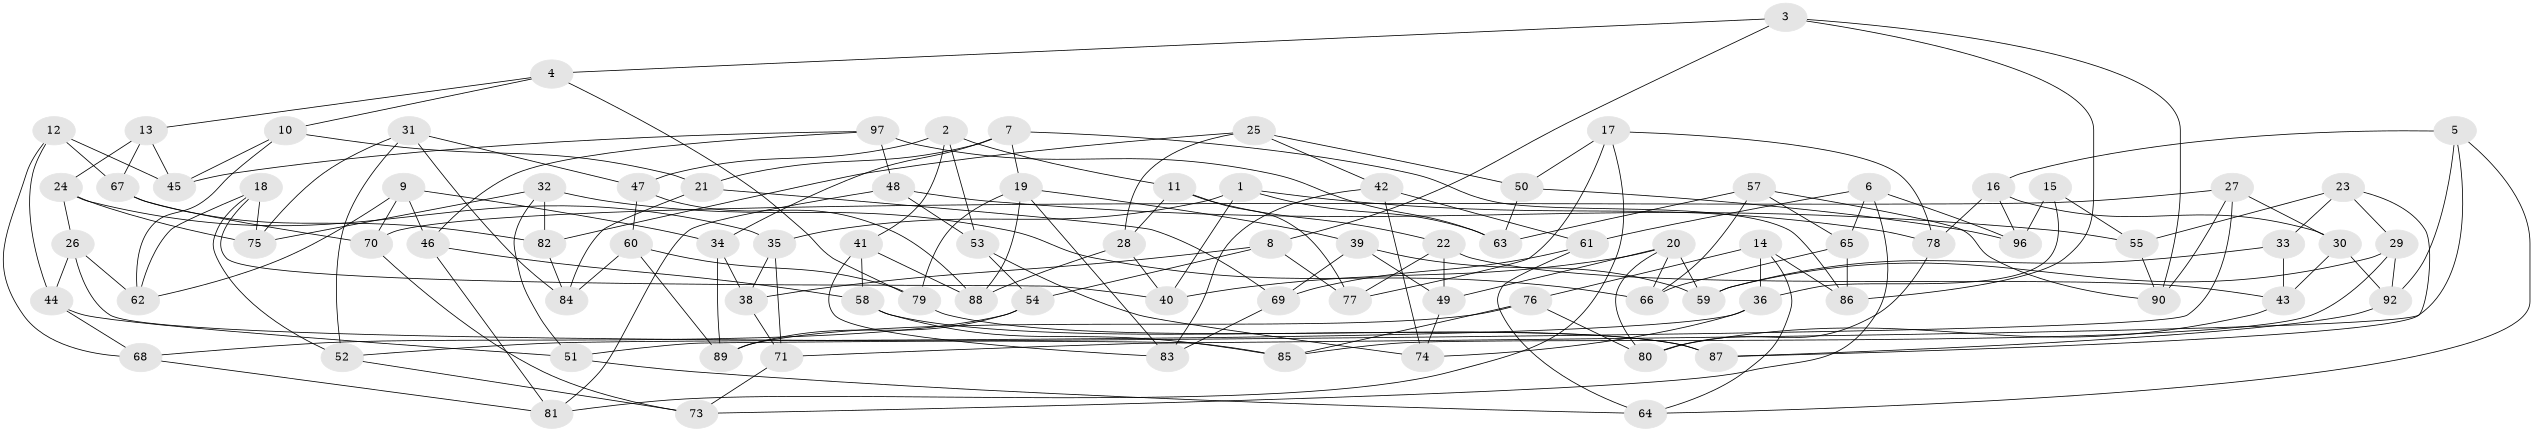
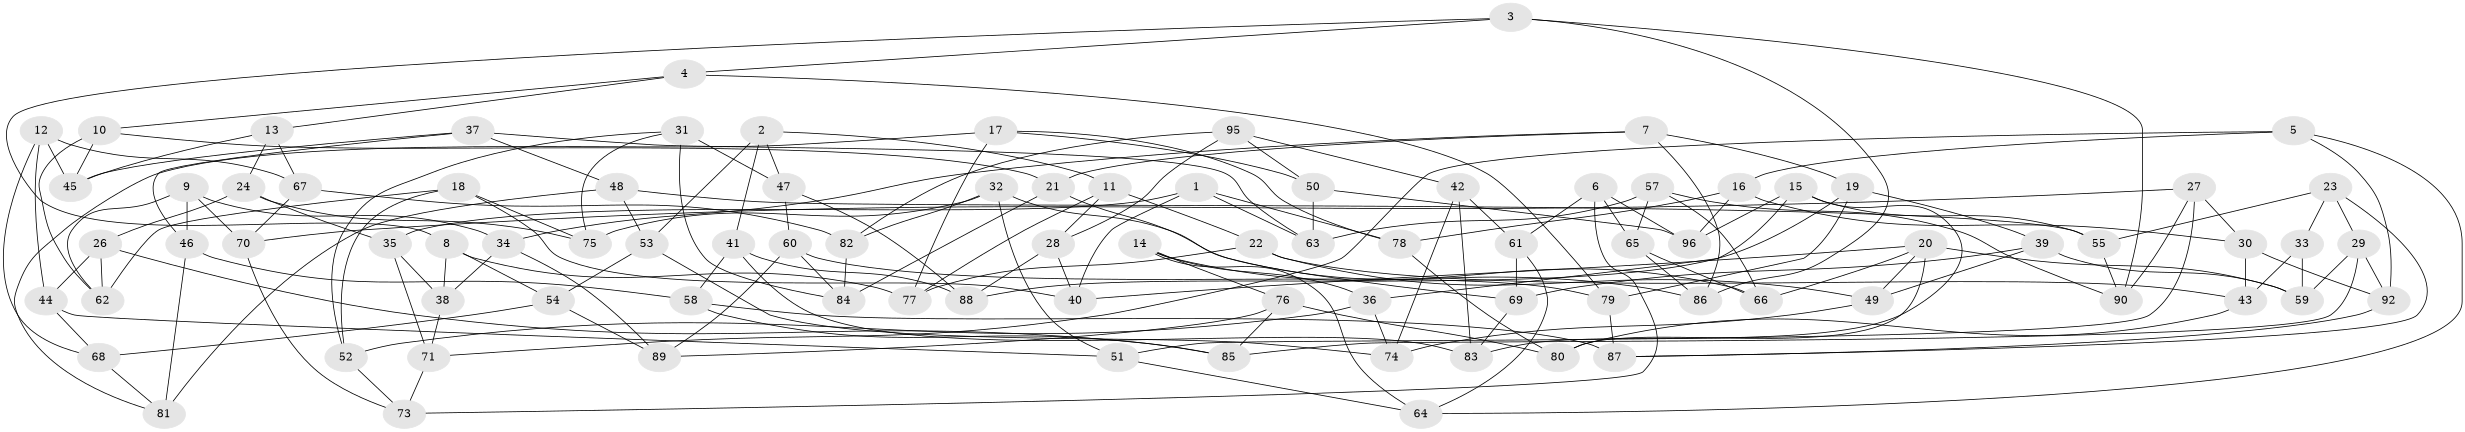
(878, 131) -> (473, 131)
(1254, 131) -> (1234, 131)
(1094, 272) -> (1925, 300)
